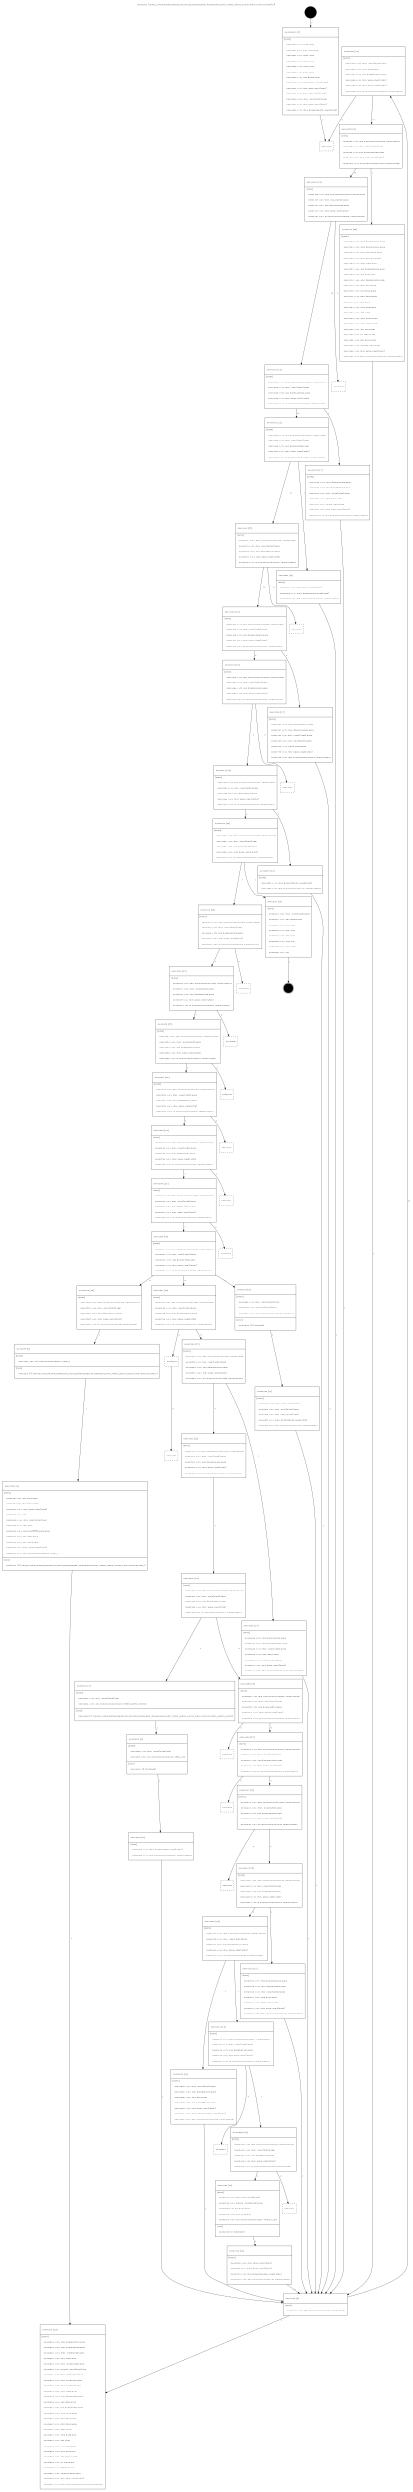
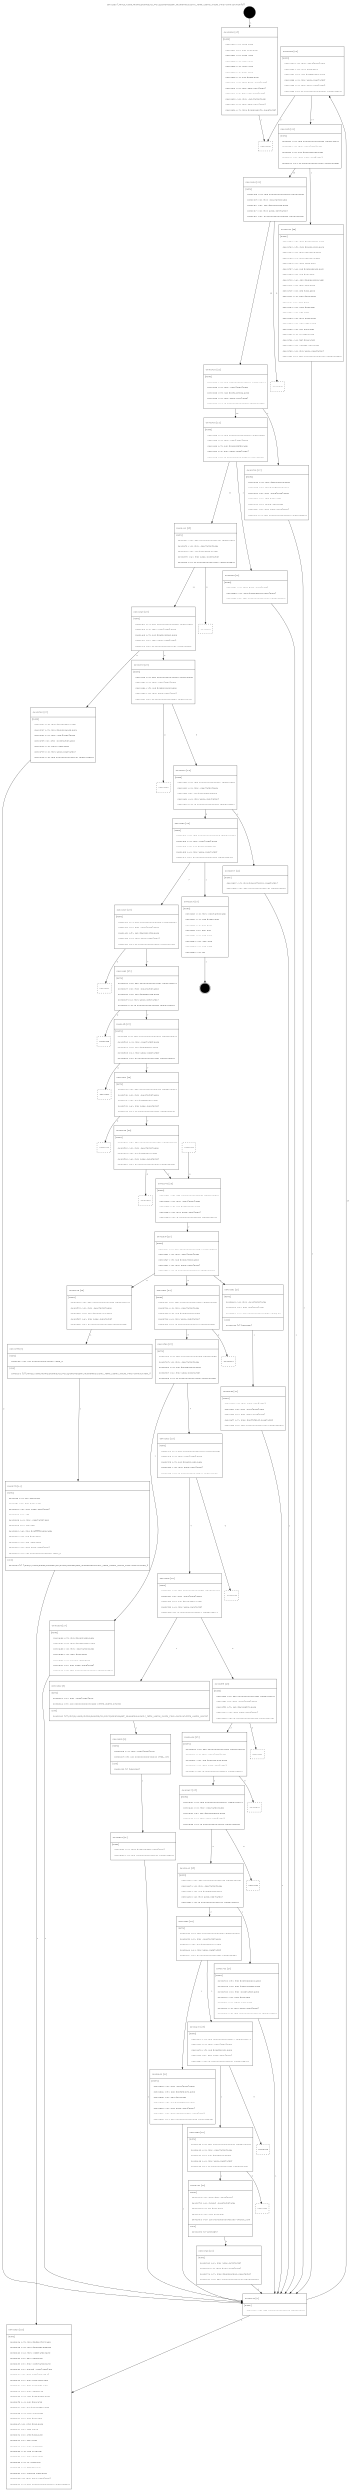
(219, 1234) -> (189, 1164)
(171, 1408) -> (213, 1533)
